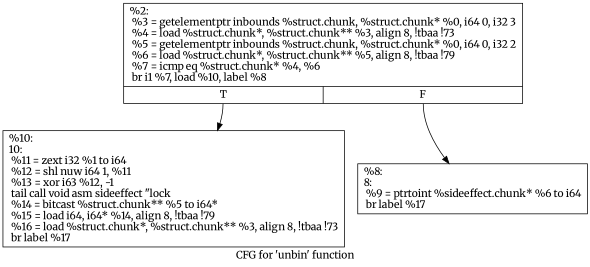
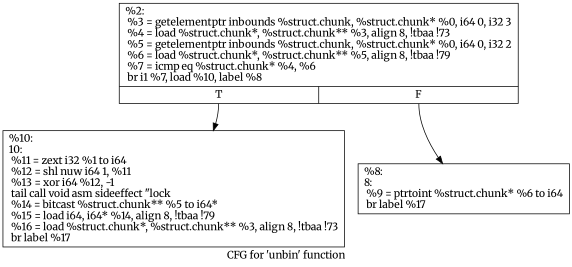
(61, 183) -> (62, 183)
(473, 194) -> (464, 194)
